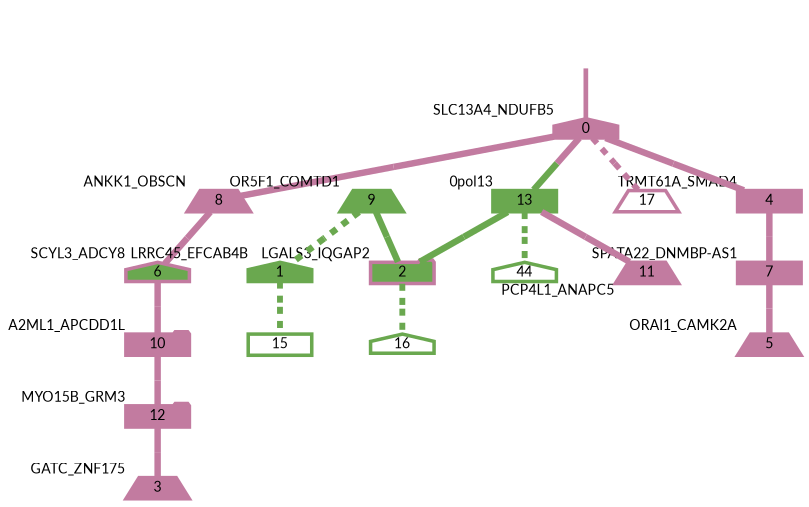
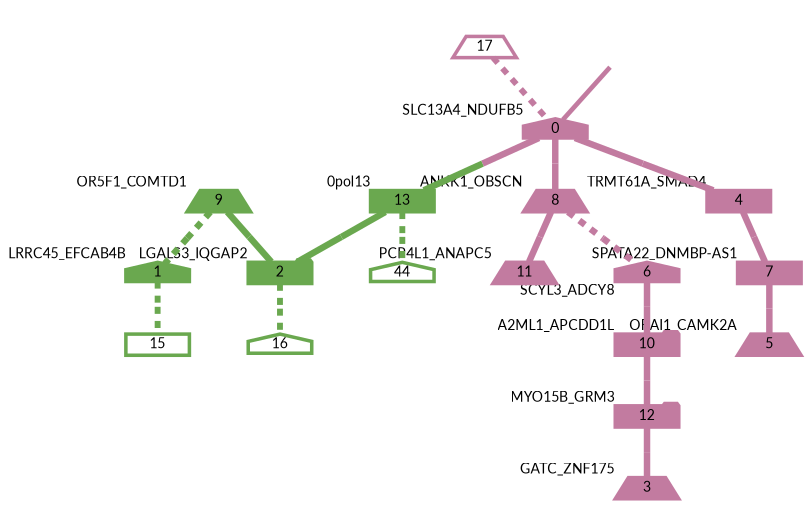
(615, 164) -> (520, 89)
(586, 237) -> (540, 237)
(188, 238) -> (602, 238)
(158, 273) -> (647, 273)
(402, 273) -> (280, 273)
